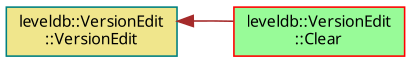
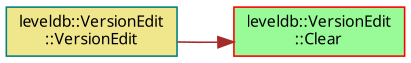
(214, 21) -> (198, 42)
